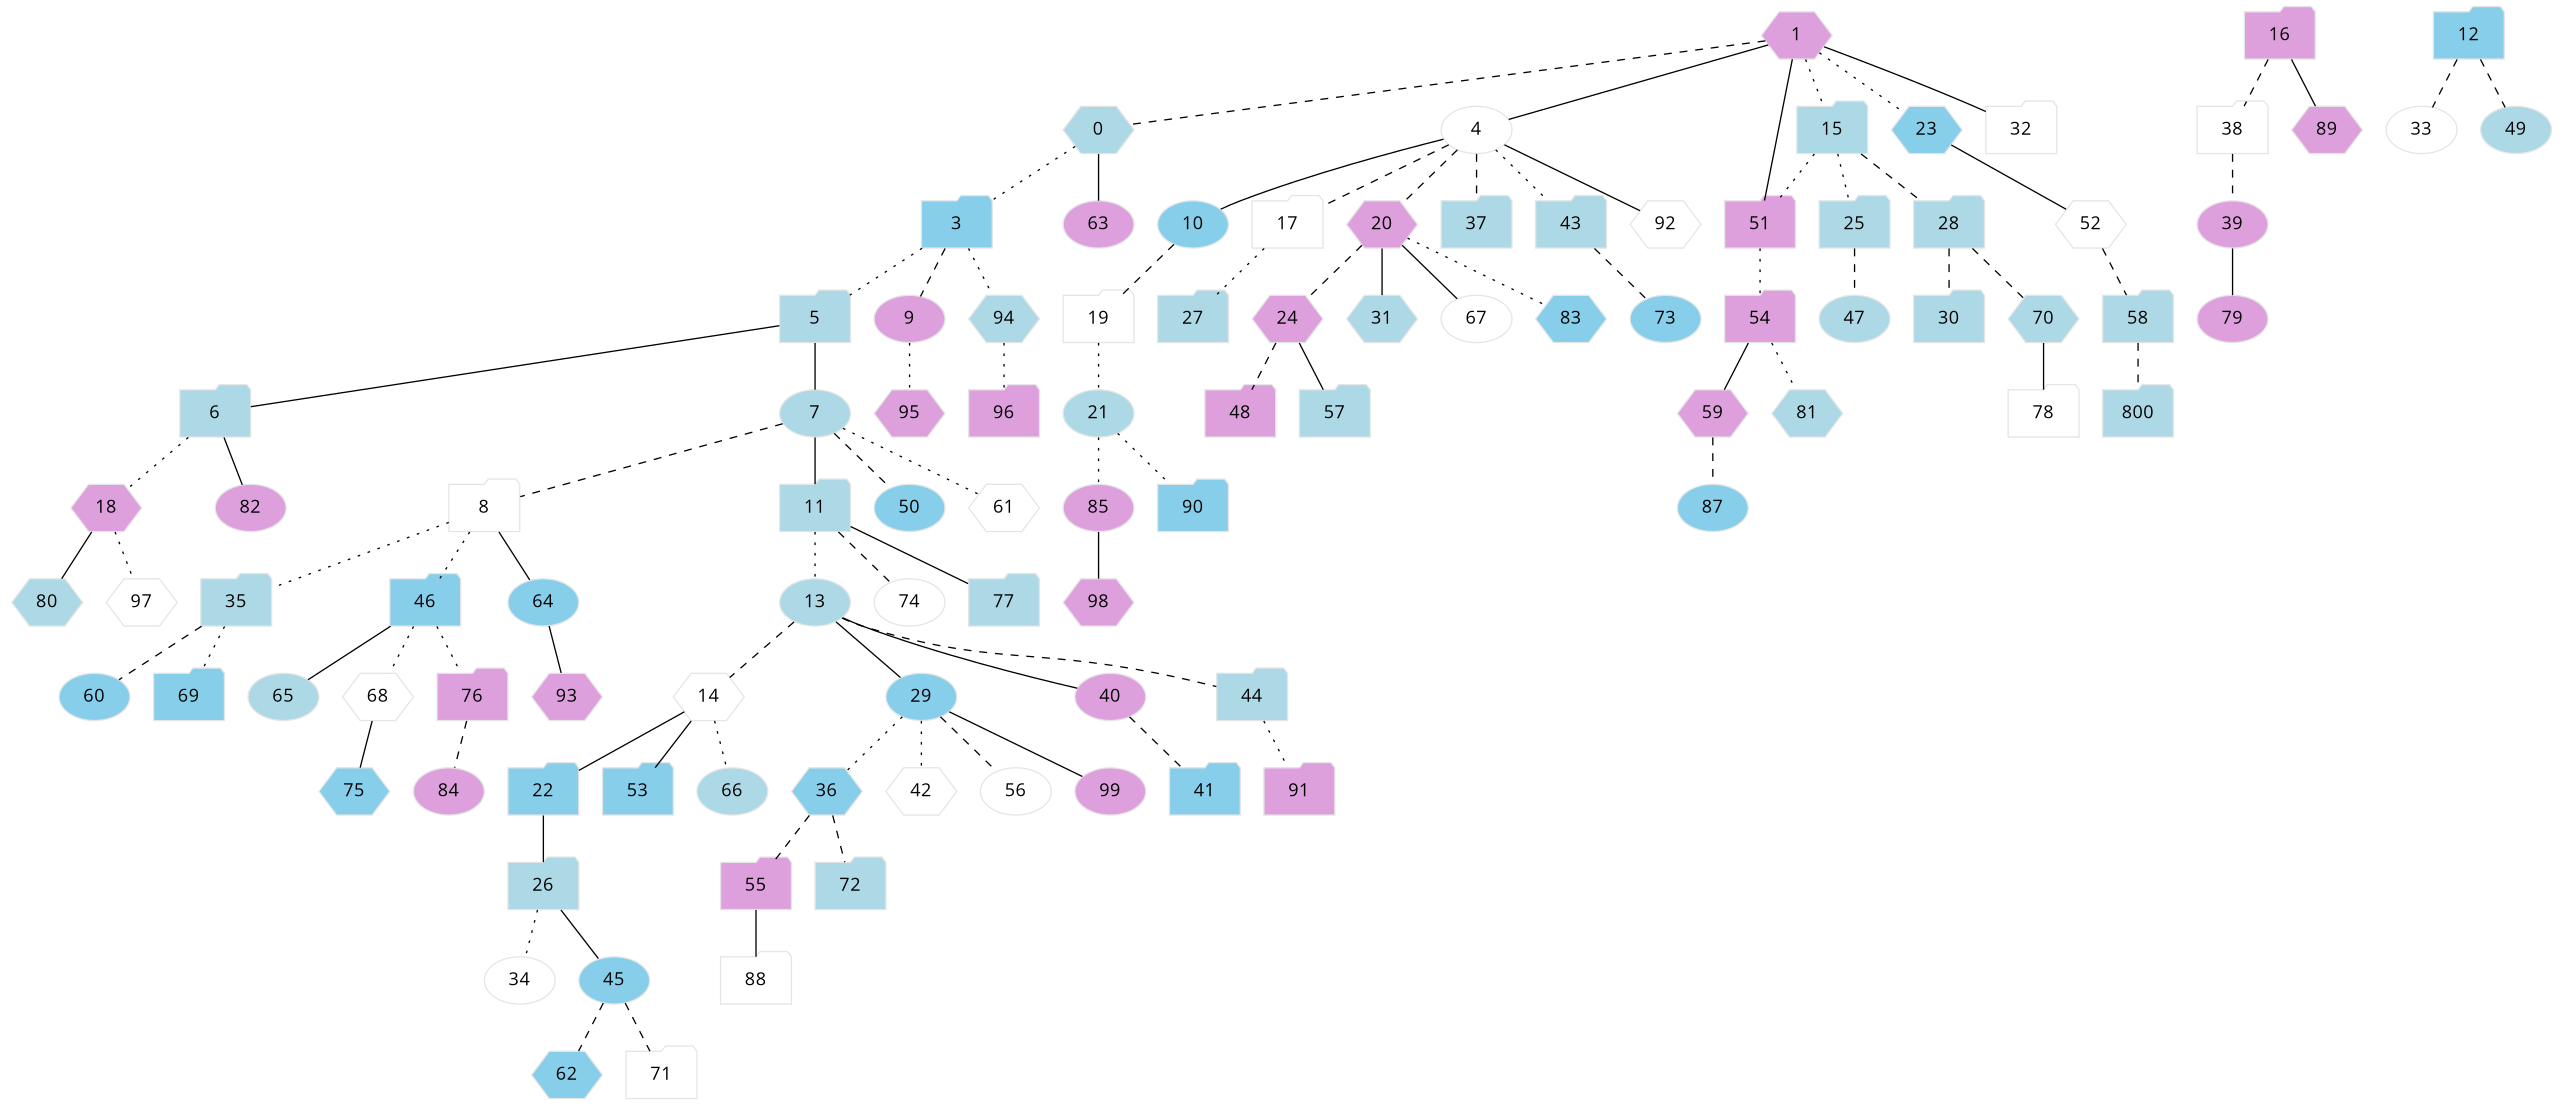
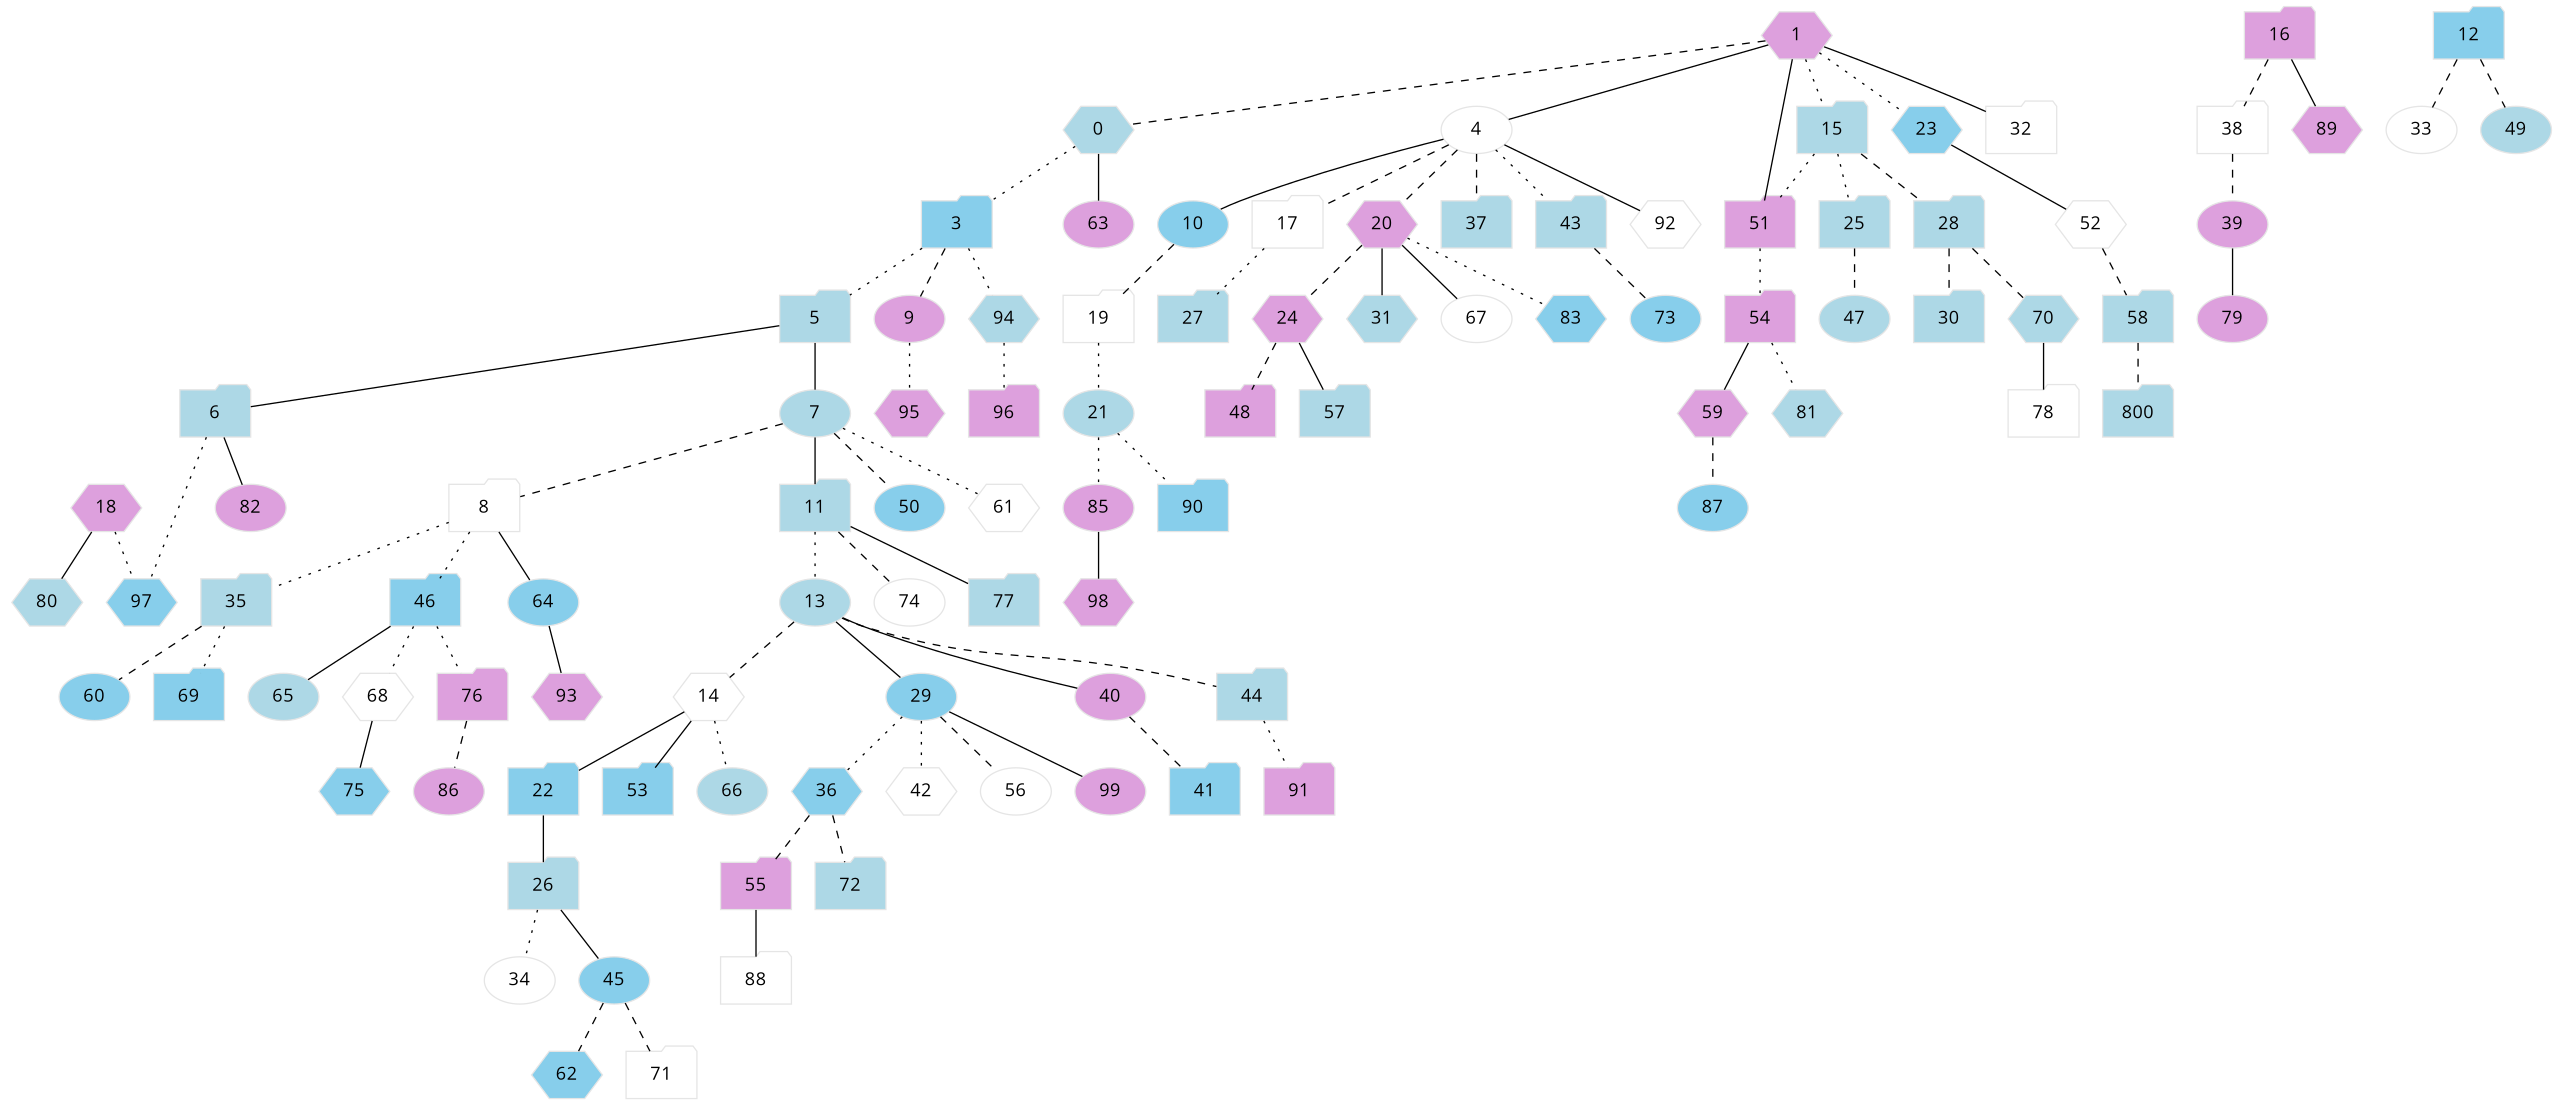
(158, 463) -> (179, 508)
(142, 602) -> (142, 602)
(449, 791) -> (449, 791)
